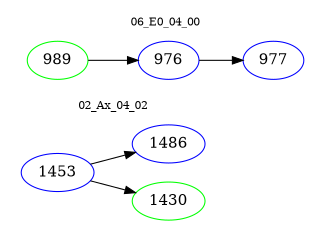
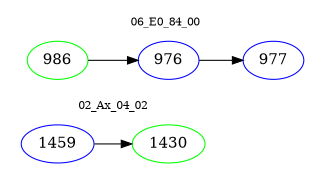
(166, 23) -> (166, 23)
(58, 60) -> (58, 60)
(169, 144) -> none
(58, 173) -> (58, 144)
